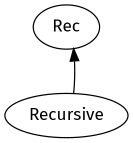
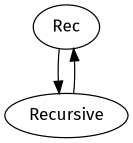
none -> (58, 65)
